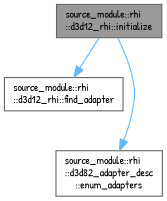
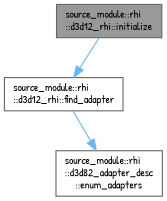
(134, 89) -> (82, 126)
